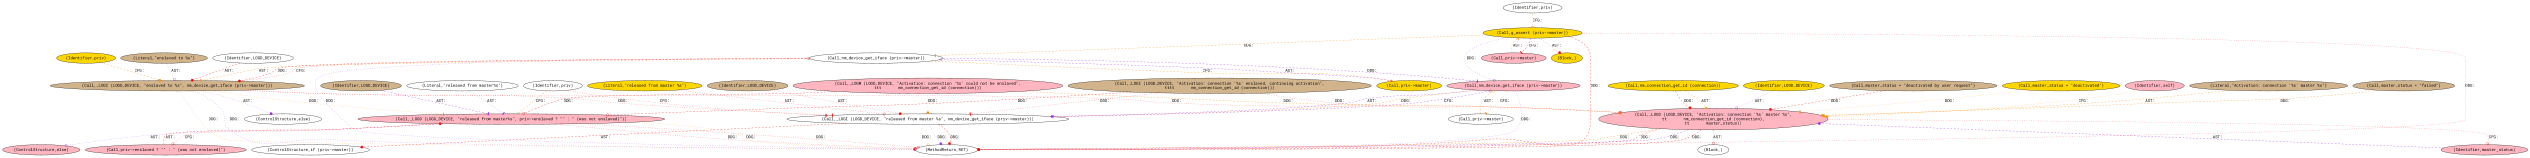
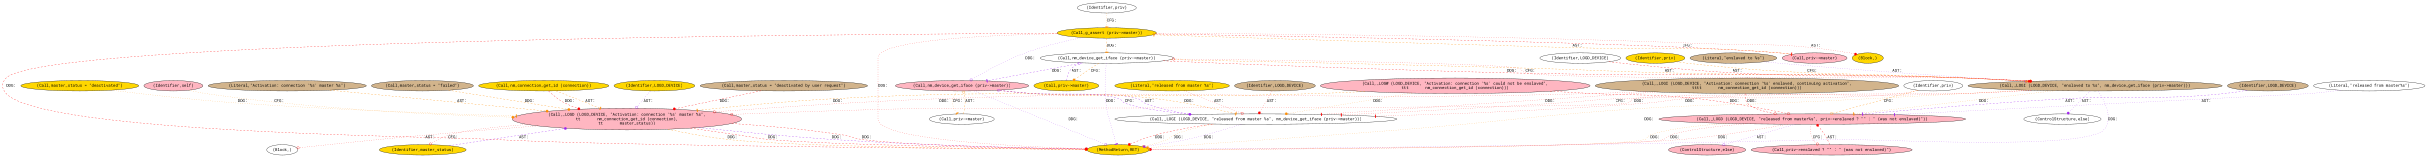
(311, 150) -> none
(947, 150) -> (1118, 150)
(2484, 150) -> (423, 150)
